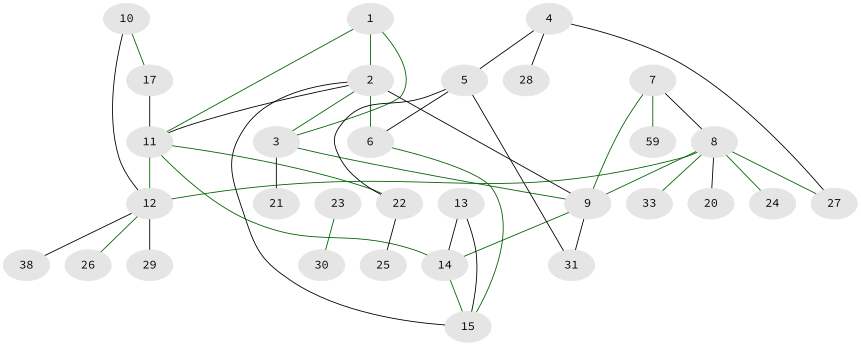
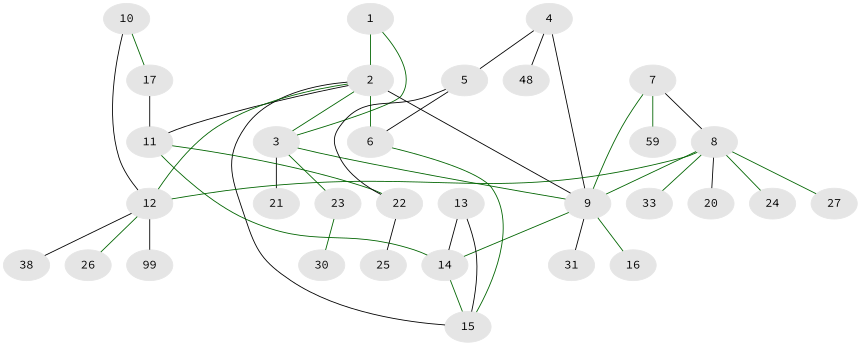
(260, 80) -> none
(526, 80) -> (526, 80)
(712, 84) -> (569, 111)
(150, 173) -> (230, 119)
none -> (307, 173)
(518, 173) -> none
(150, 265) -> (150, 265)
none -> (633, 265)
